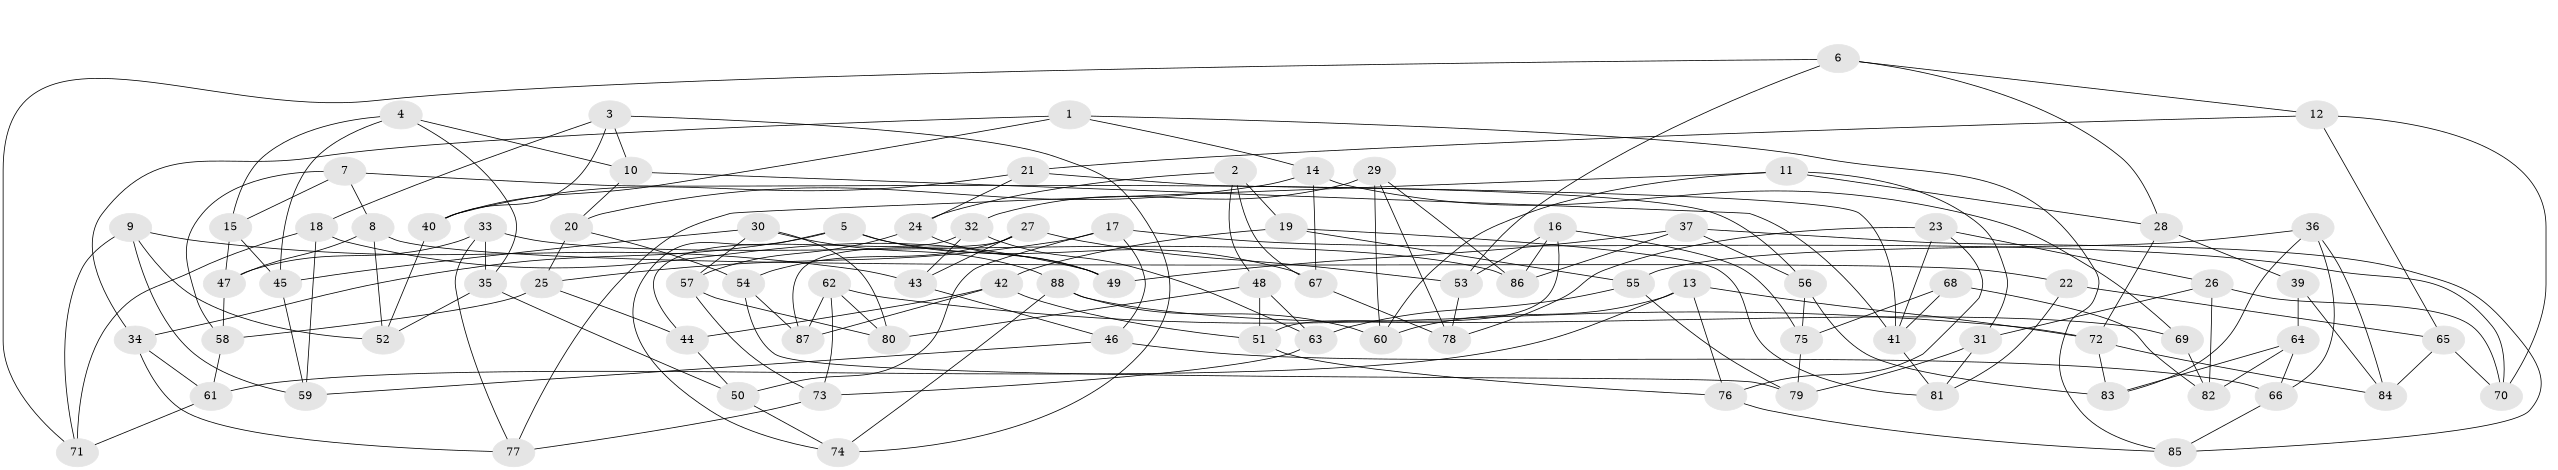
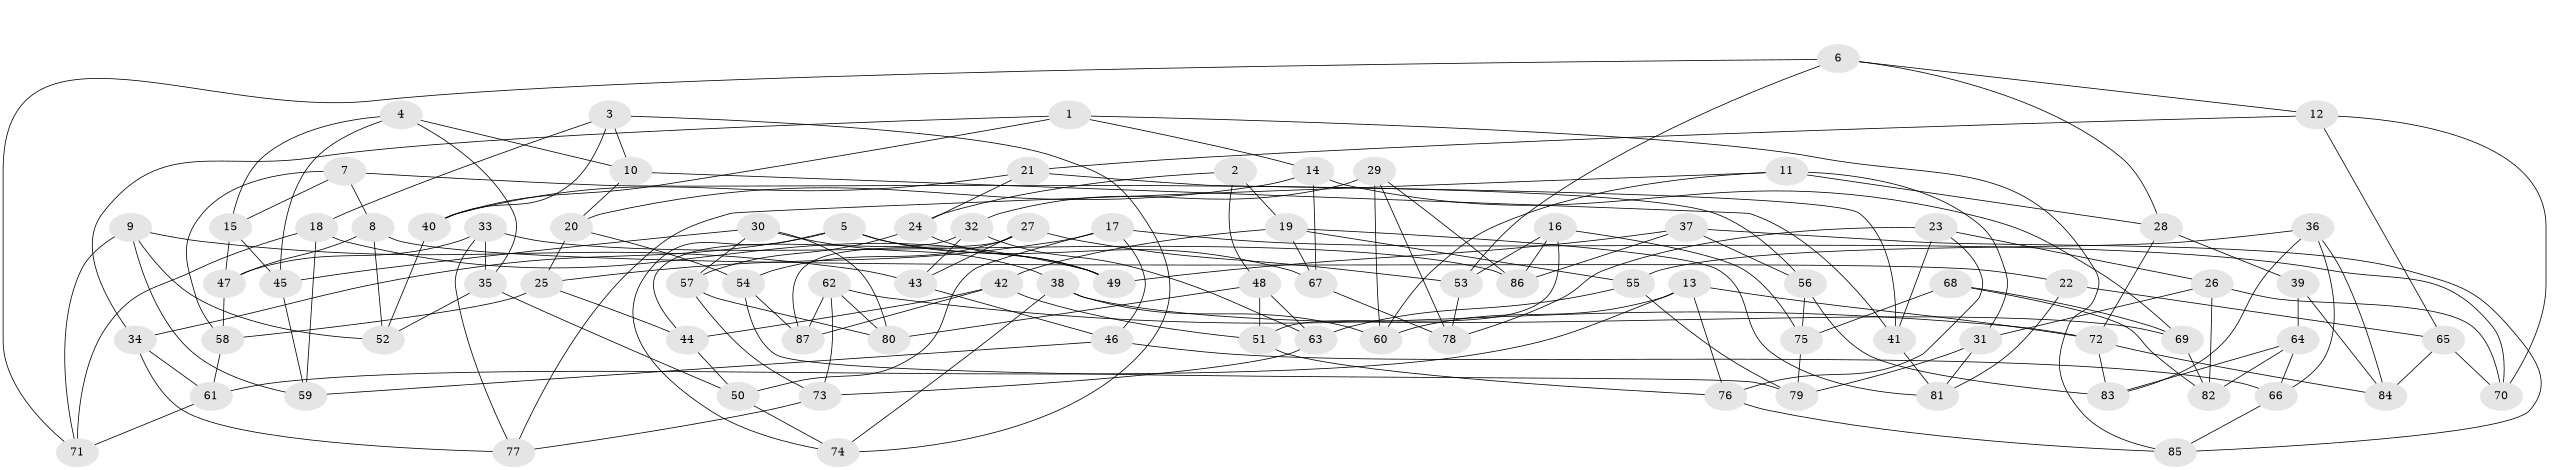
(1255, 236) -> (1301, 256)
(1058, 284) -> (1058, 284)
(1925, 310) -> (2118, 317)
